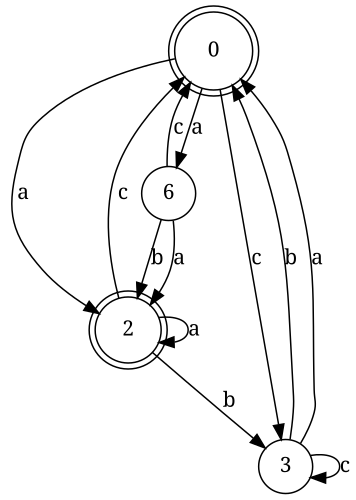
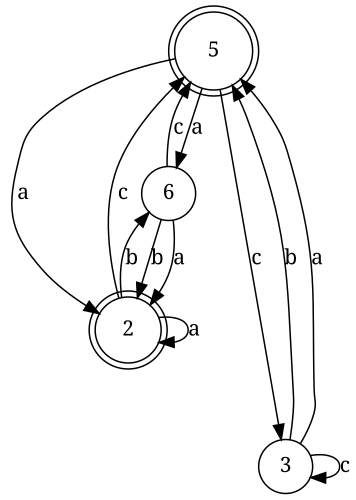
(214, 51) -> (214, 51)
(203, 396) -> (122, 259)
